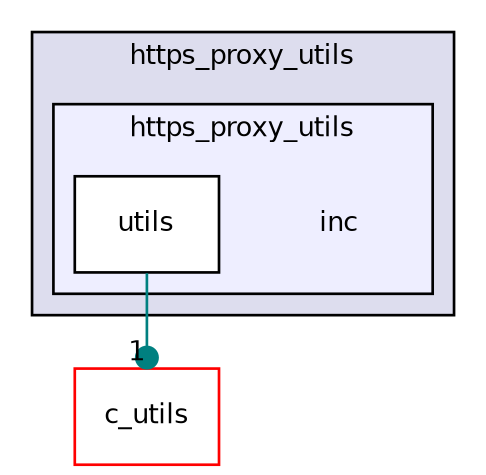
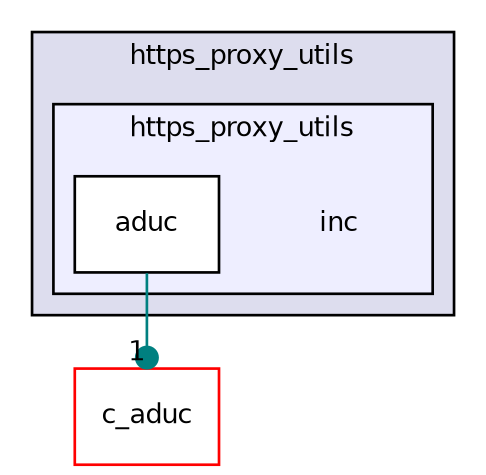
(147, 224) -> (147, 224)
(147, 417) -> (147, 417)
